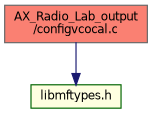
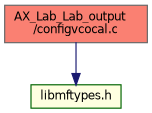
(76, 24) -> (76, 24)
